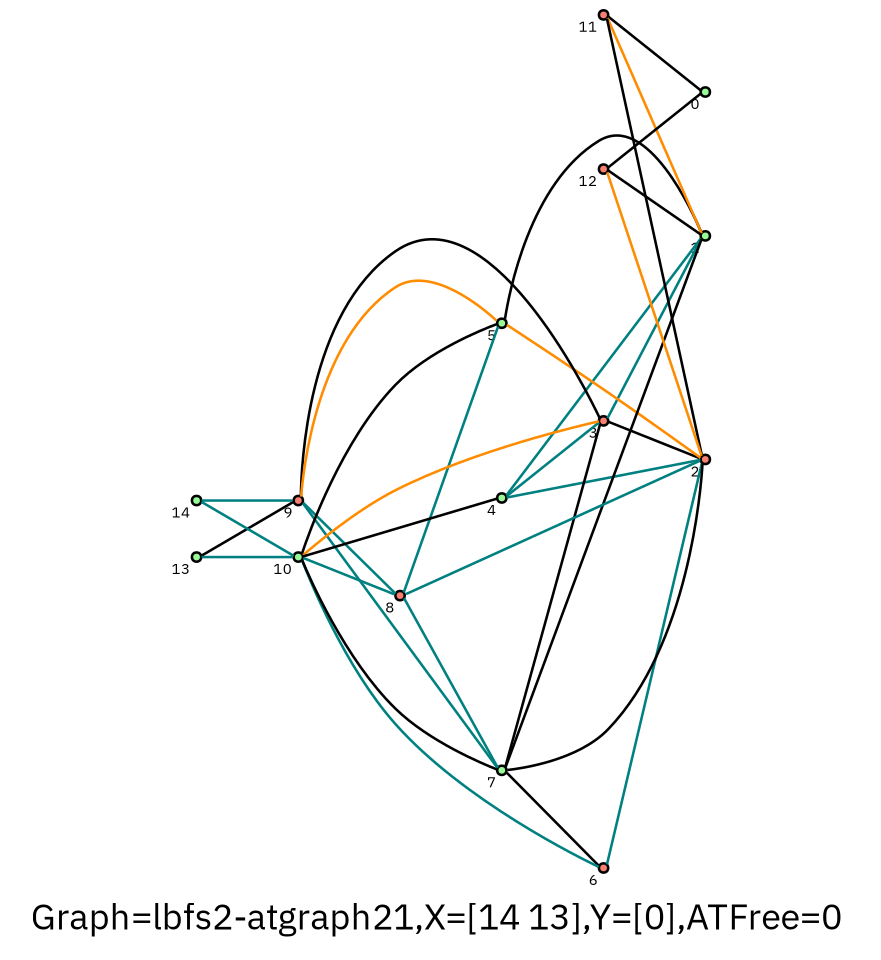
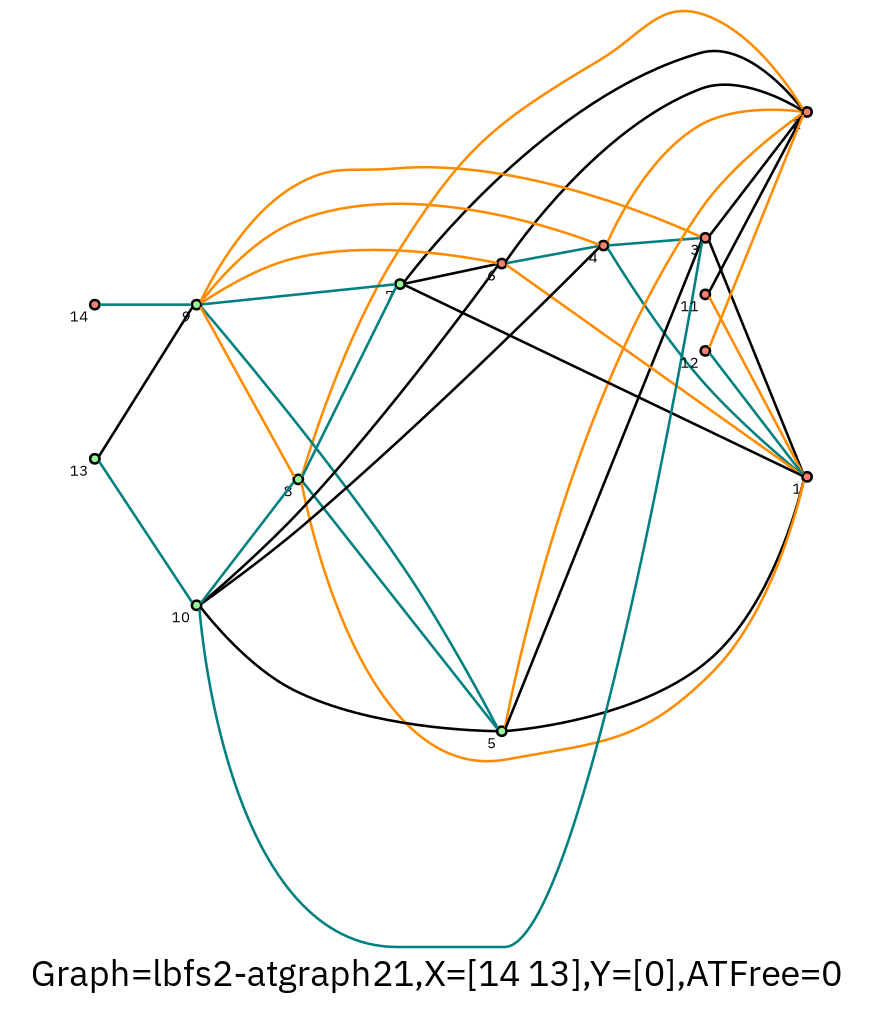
(705, 92) -> none
none -> (386, 204)
(666, 211) -> (747, 402)
(705, 236) -> (807, 477)
(406, 248) -> (426, 168)
none -> (344, 251)
none -> (552, 255)
(353, 331) -> (362, 509)
(645, 346) -> (747, 334)
none -> (691, 396)
(632, 473) -> (681, 139)
(427, 476) -> (560, 861)
(502, 498) -> (604, 246)
(197, 501) -> (95, 305)
(298, 501) -> (197, 305)
(231, 519) -> none
(553, 527) -> (489, 136)
(349, 548) -> (247, 392)
(553, 595) -> (604, 484)
(400, 596) -> (298, 479)
(643, 714) -> (633, 127)
(431, 736) -> none
(417, 746) -> (359, 443)
none -> (540, 754)
